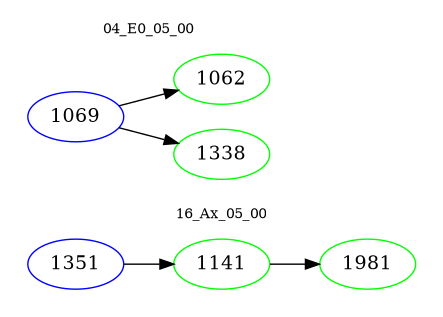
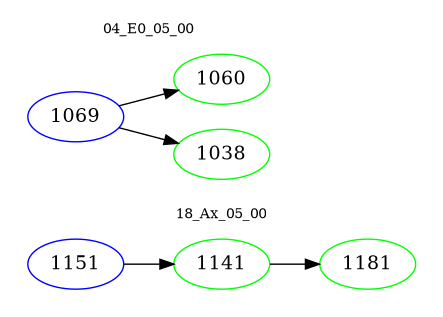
(222, 79) -> (222, 79)
(222, 154) -> (222, 154)
(222, 215) -> (222, 215)
(76, 264) -> (76, 264)
(368, 264) -> (368, 264)
